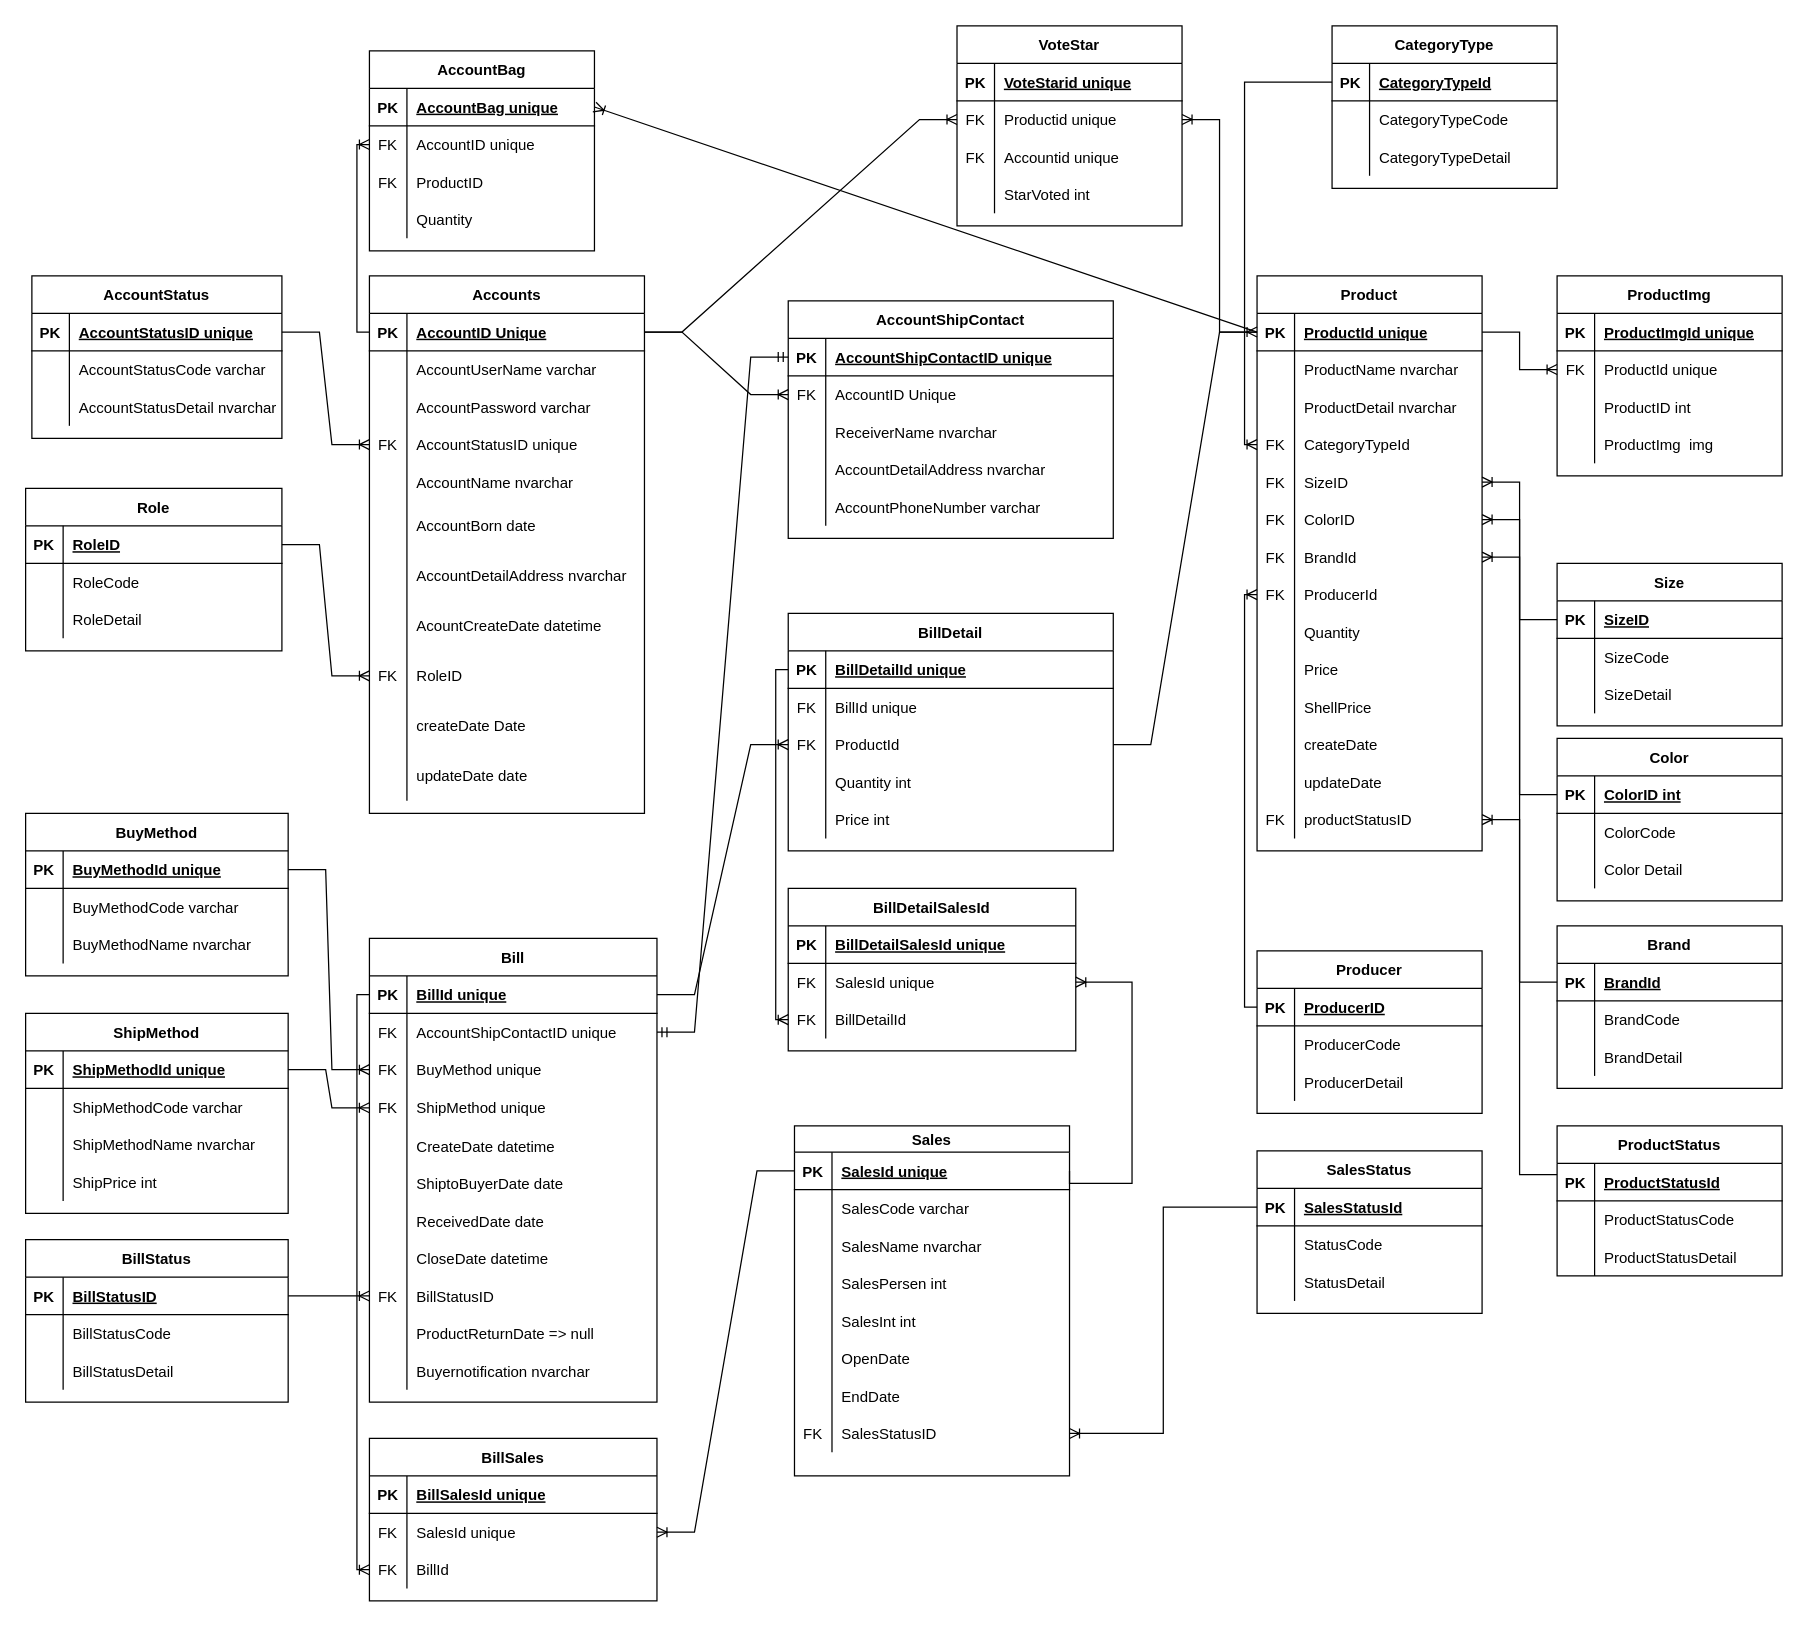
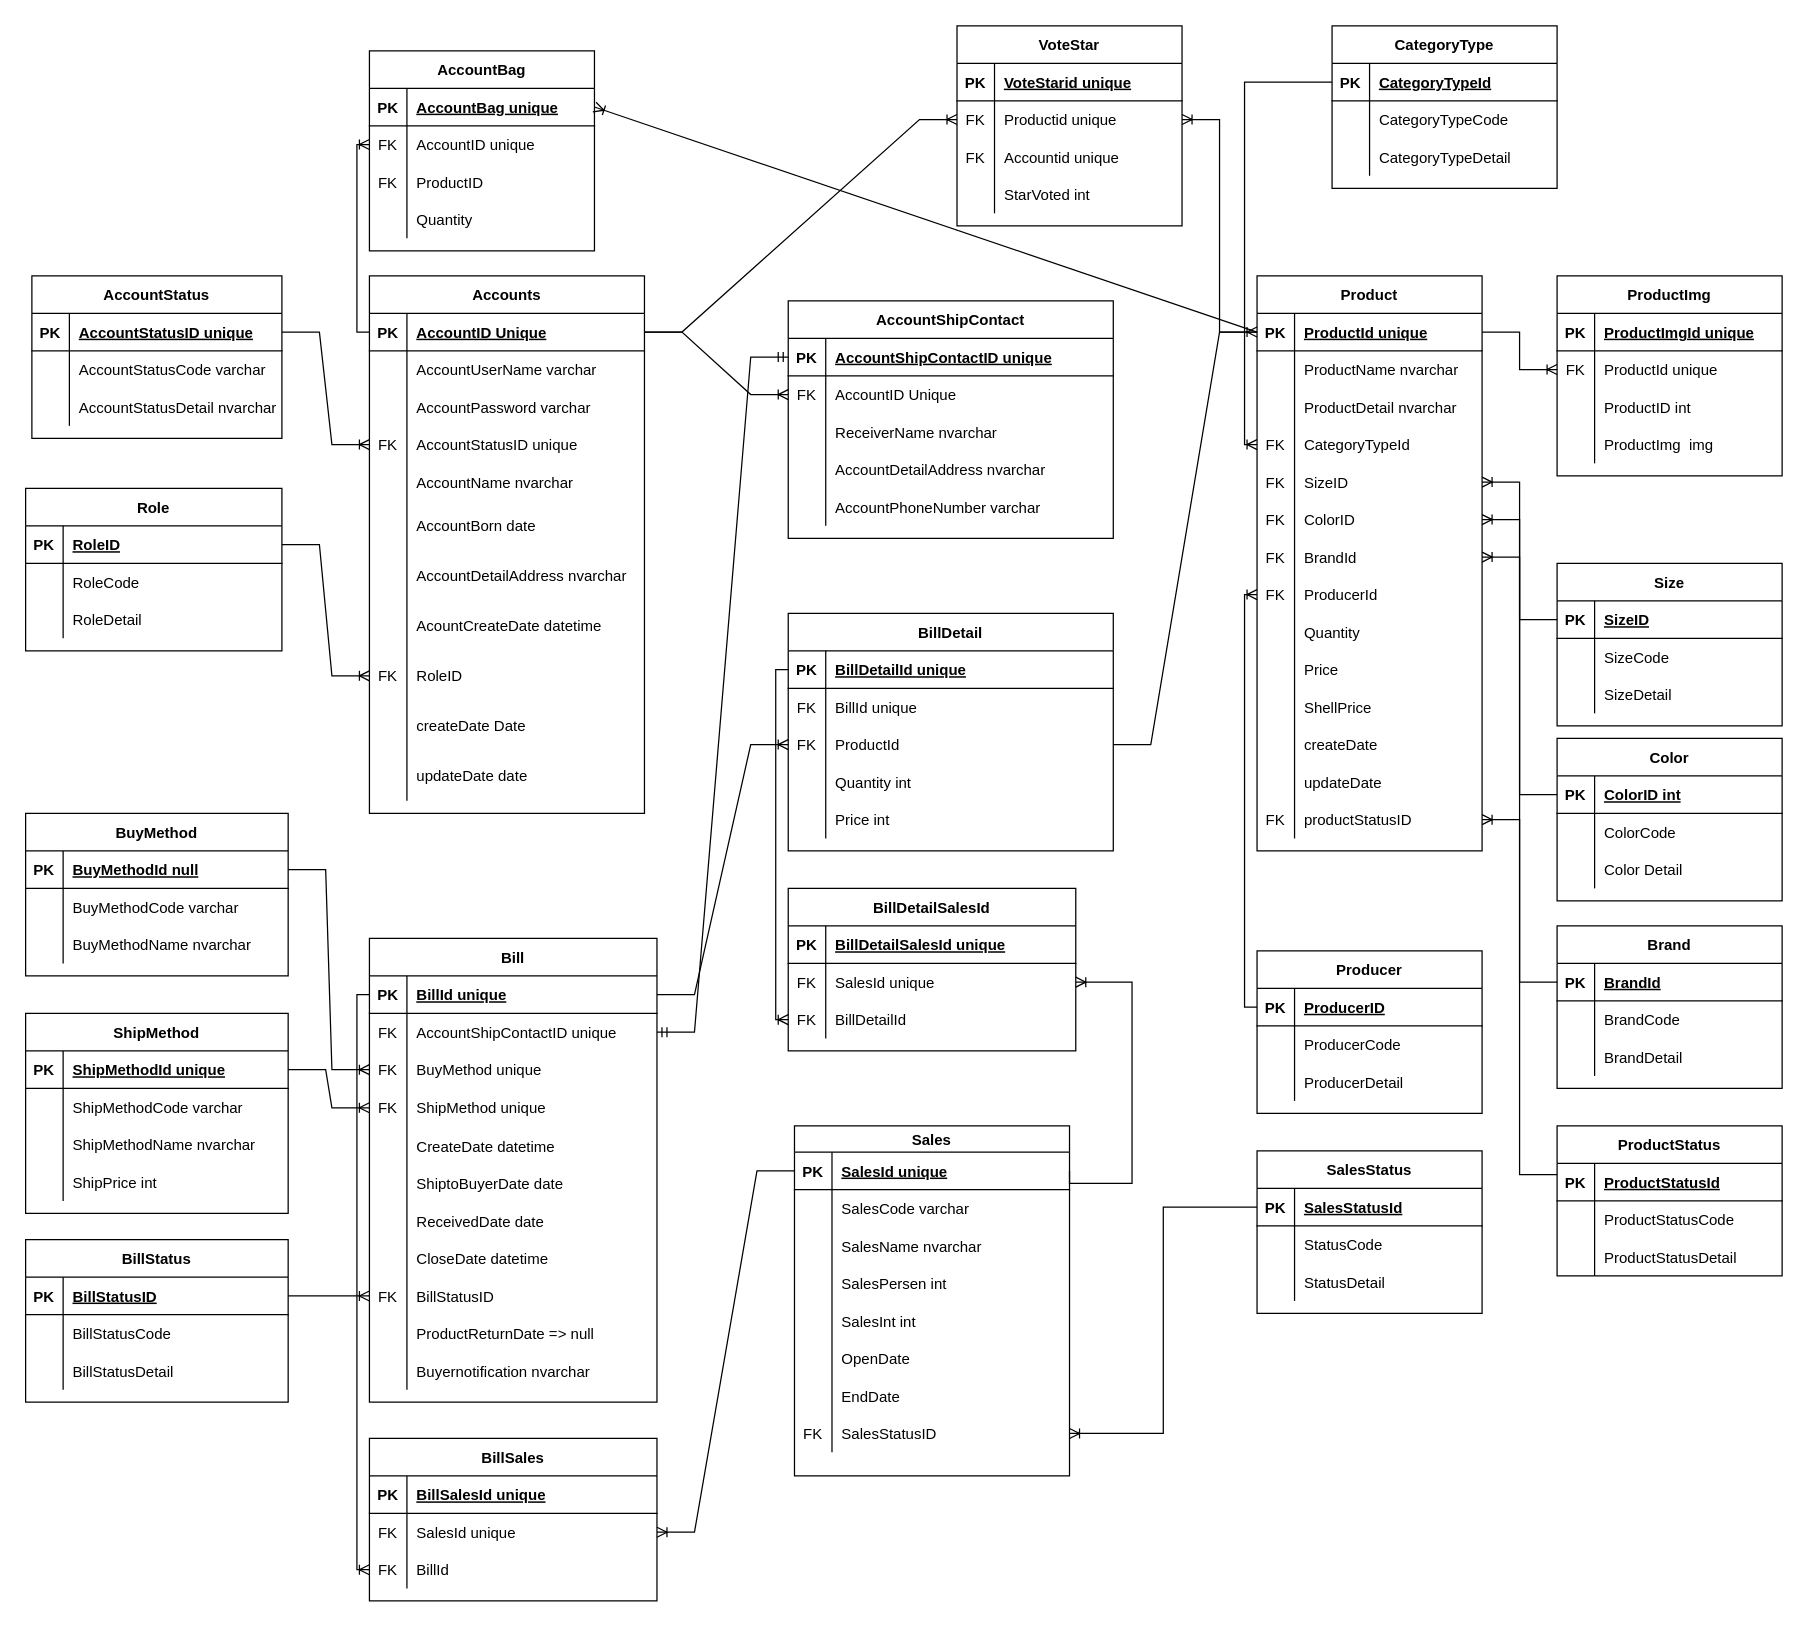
(144, 870) -> (134, 870)
